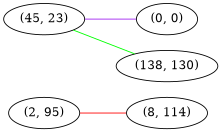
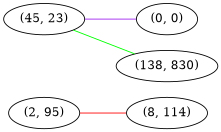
(167, 66) -> (167, 66)
